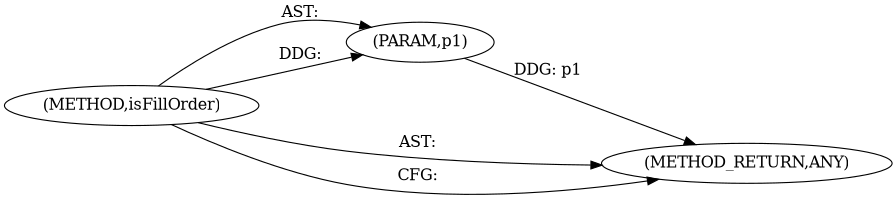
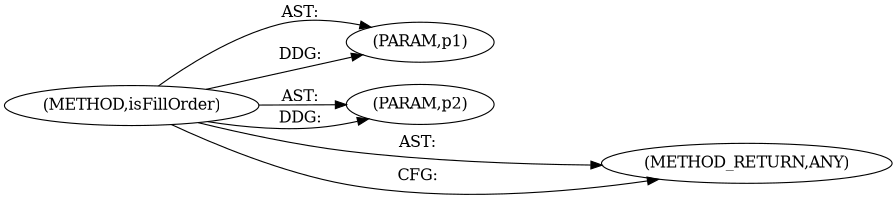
(575, 99) -> none
none -> (420, 104)
